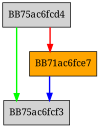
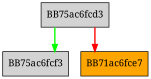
(37, 15) -> (75, 15)
(50, 85) -> none
